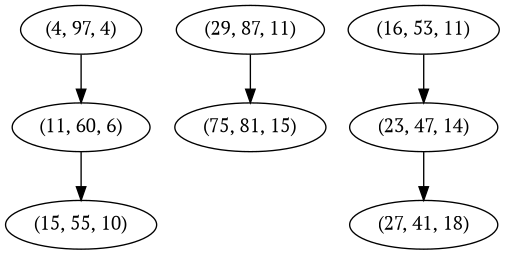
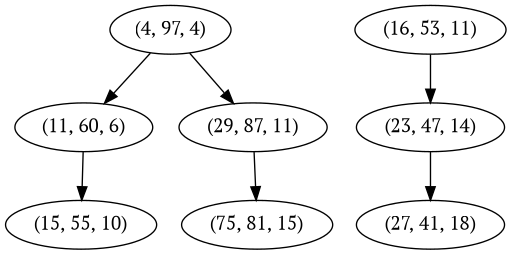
none -> (207, 73)
